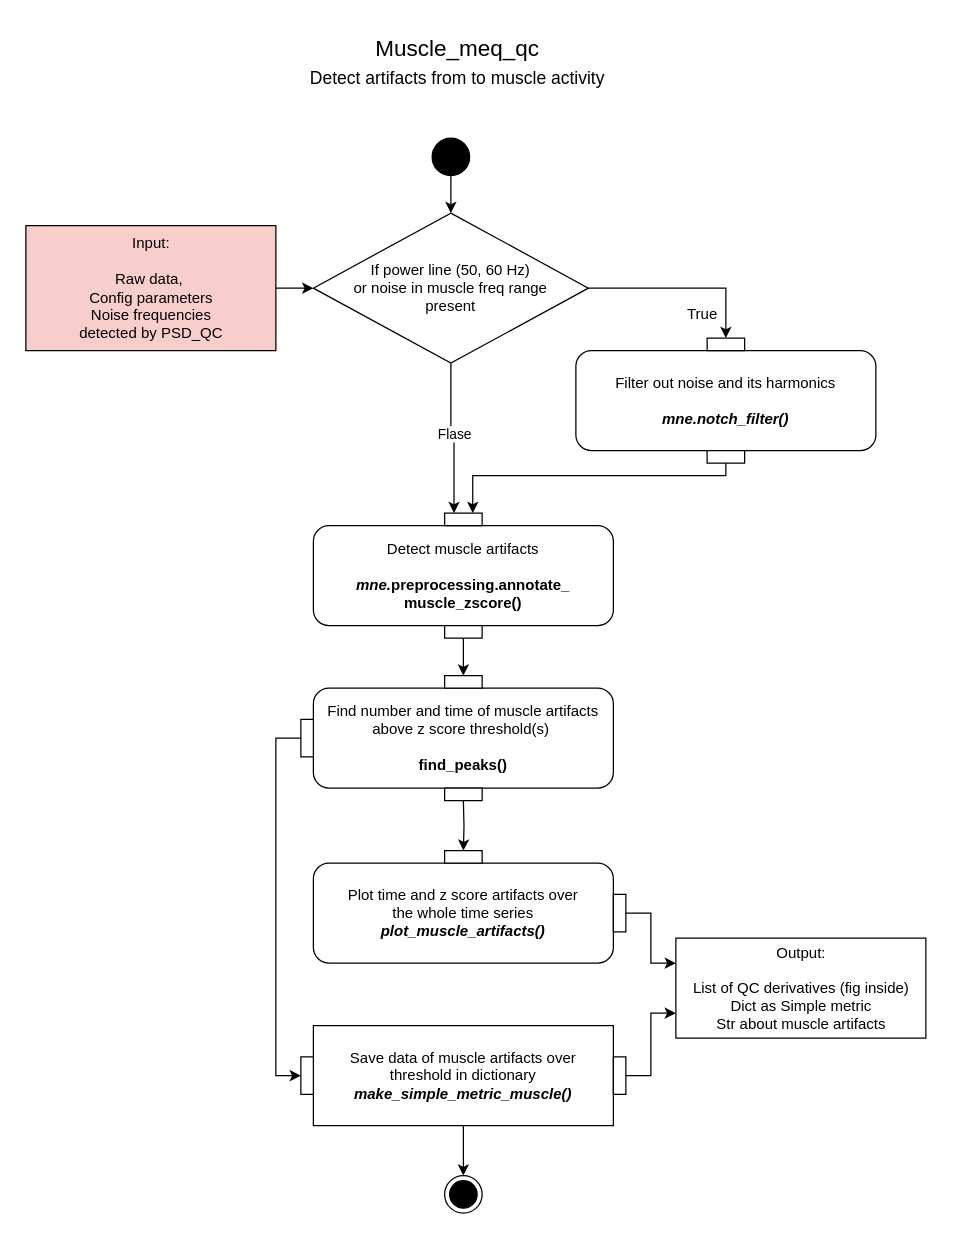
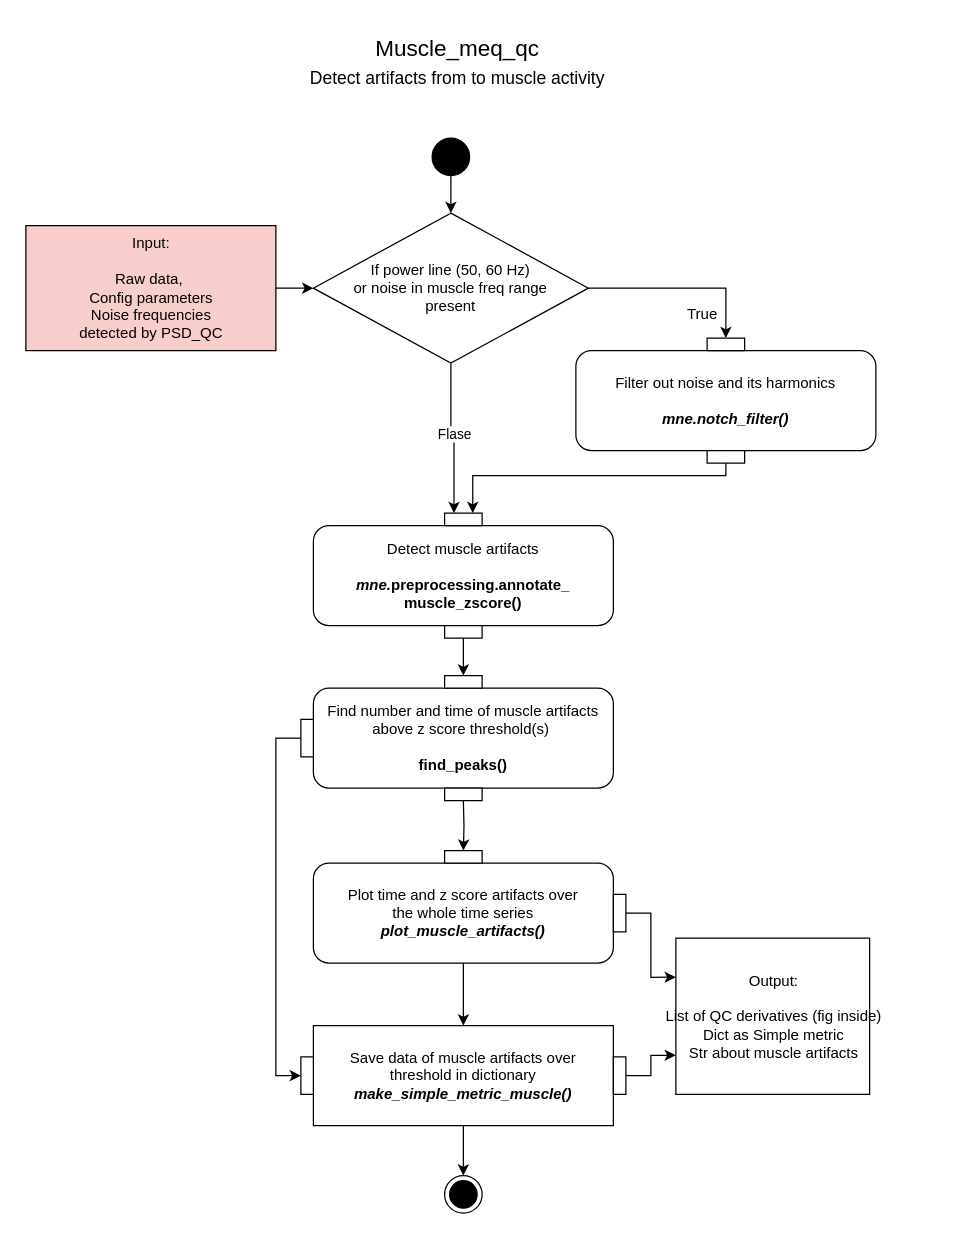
(801, 988) -> (773, 1016)
none -> (463, 990)
